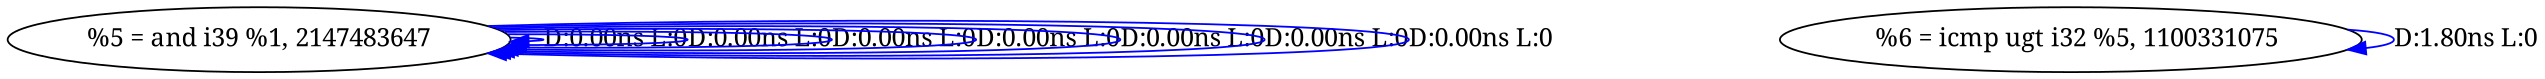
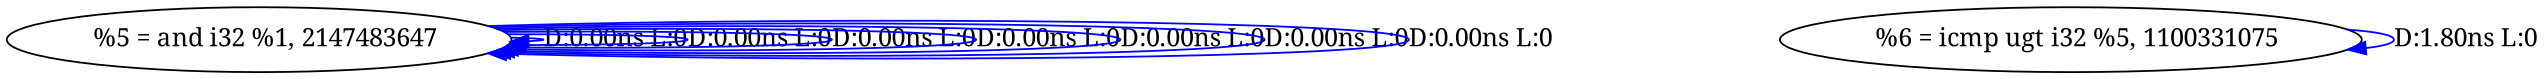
(259, 40) -> (259, 40)
